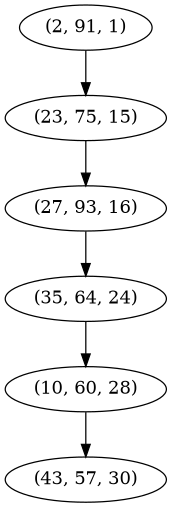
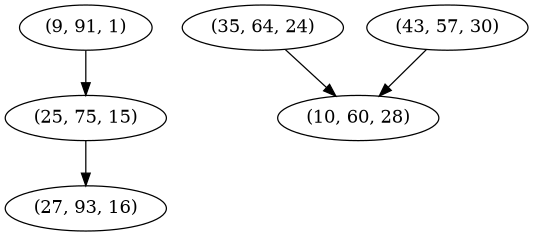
(86, 28) -> (86, 28)
(86, 118) -> (86, 118)
(86, 247) -> none
(86, 428) -> (407, 68)
